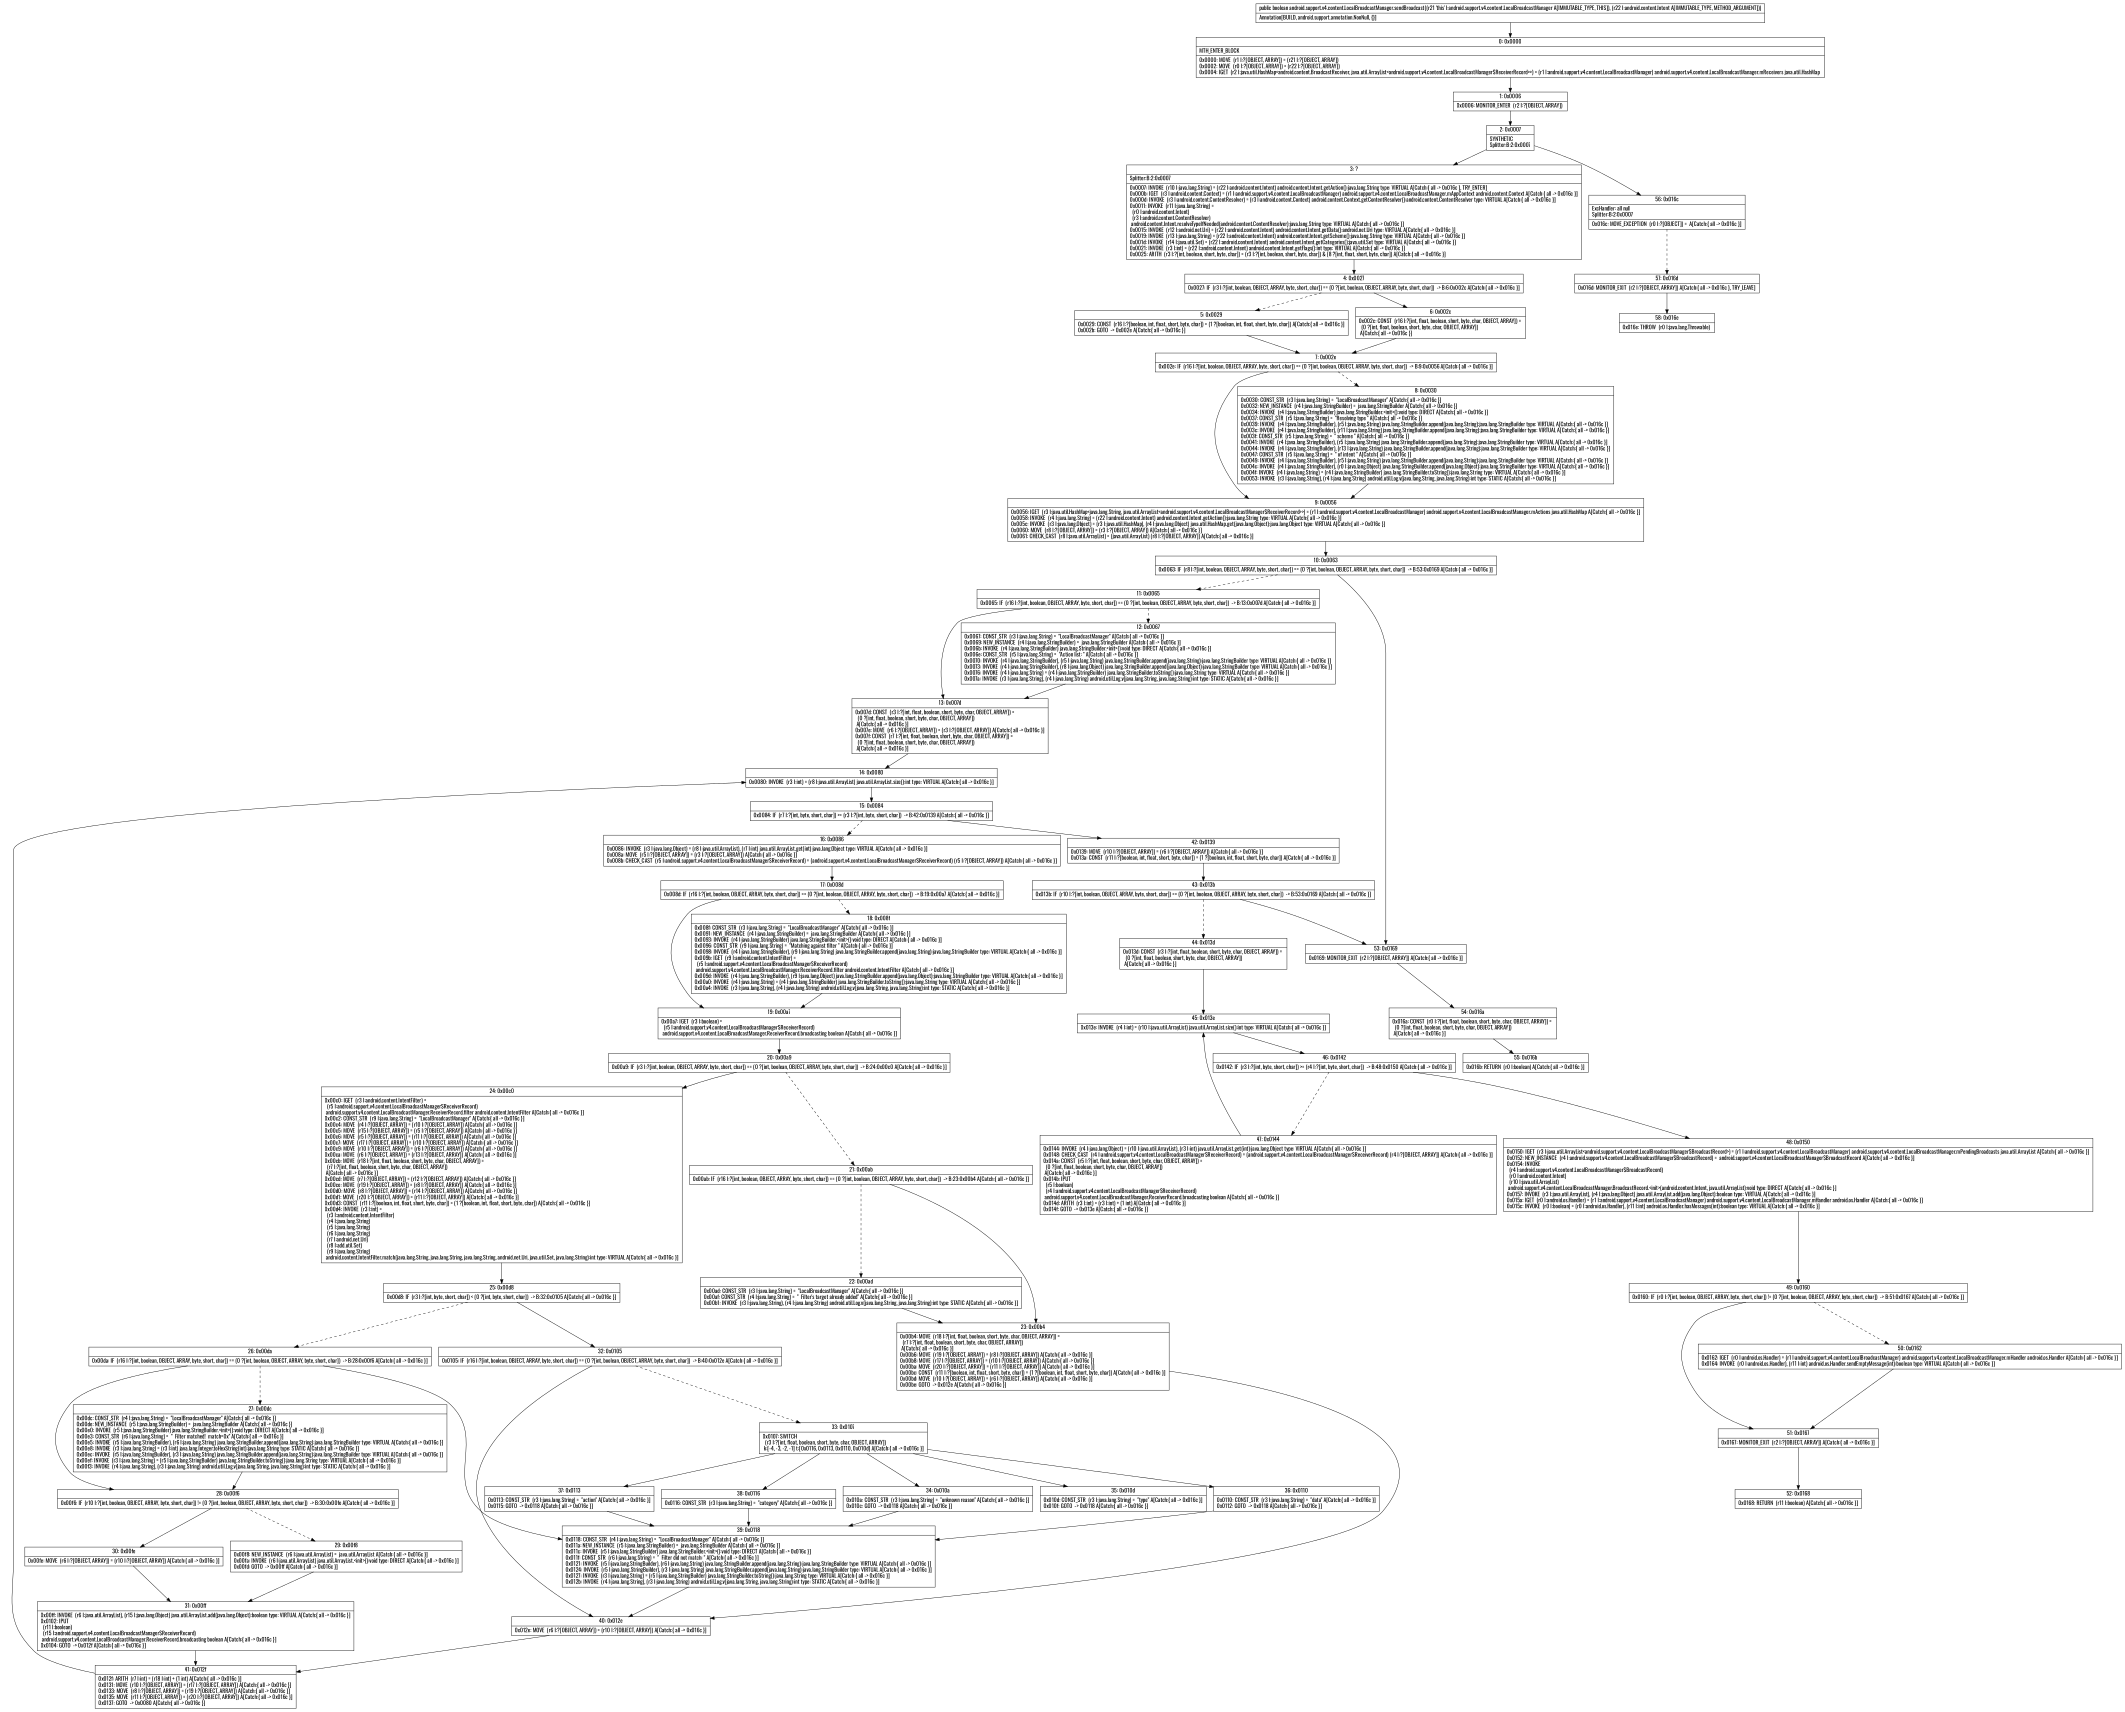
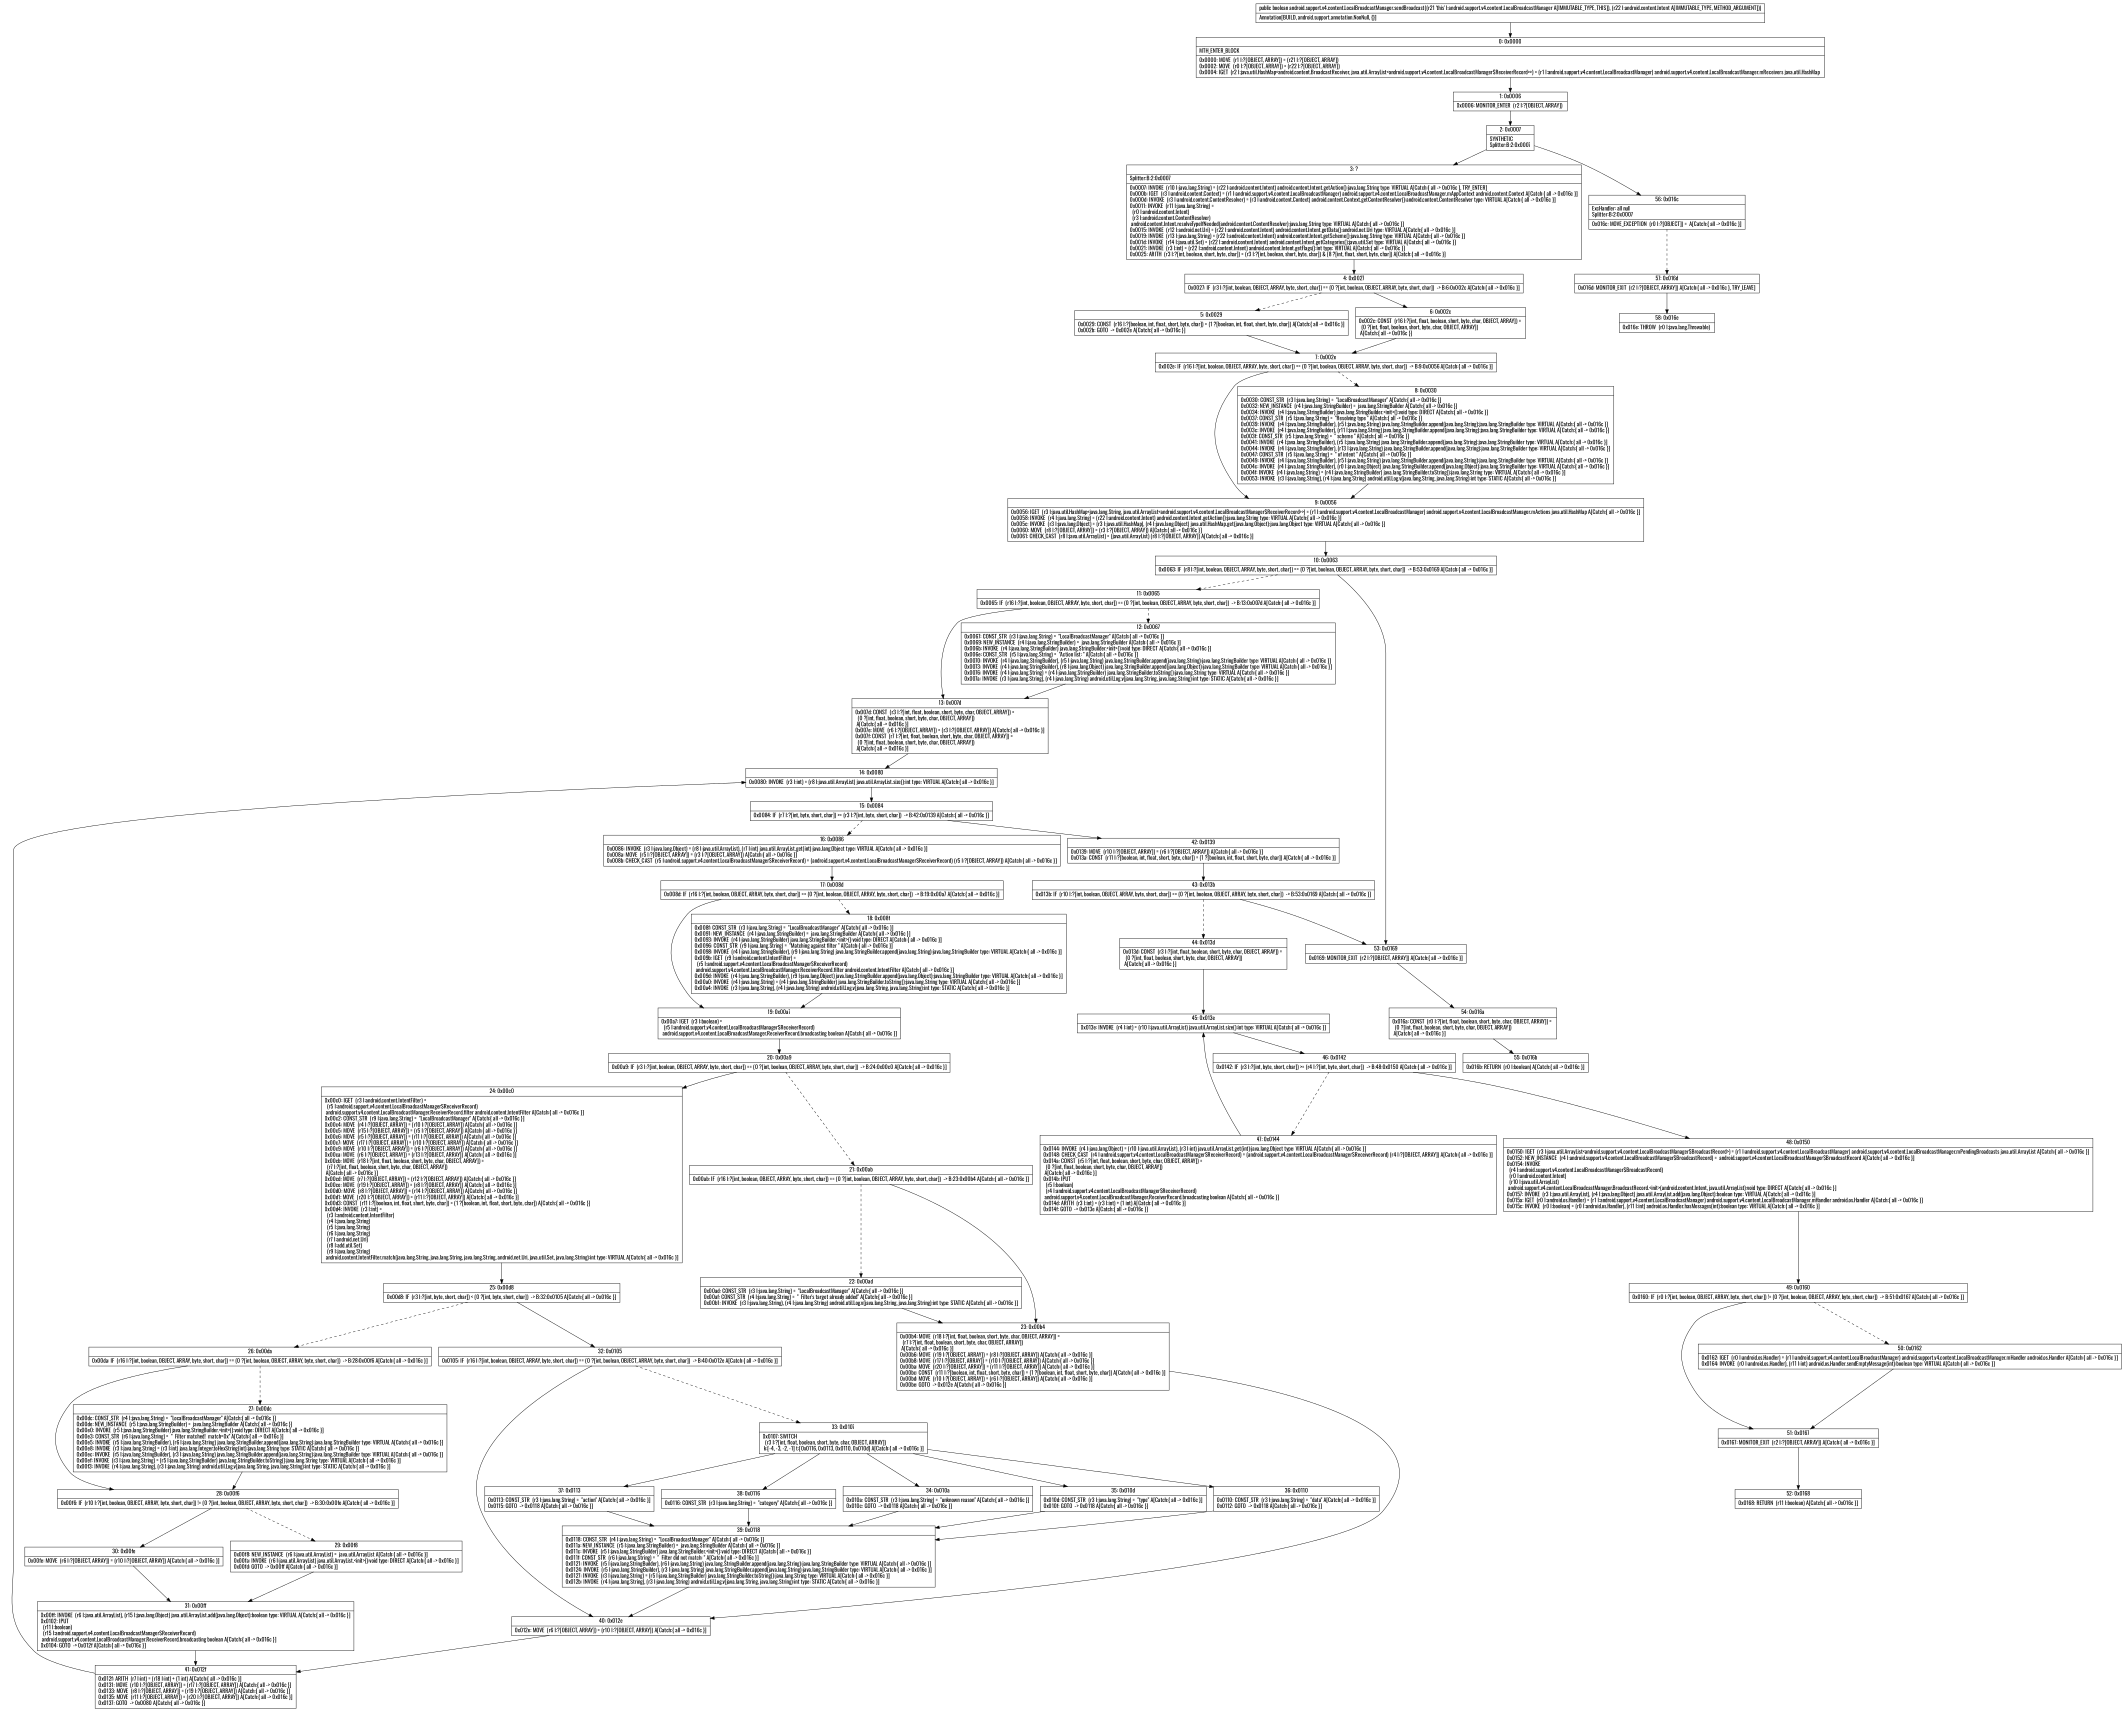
(465, 1432) -> (992, 1519)
